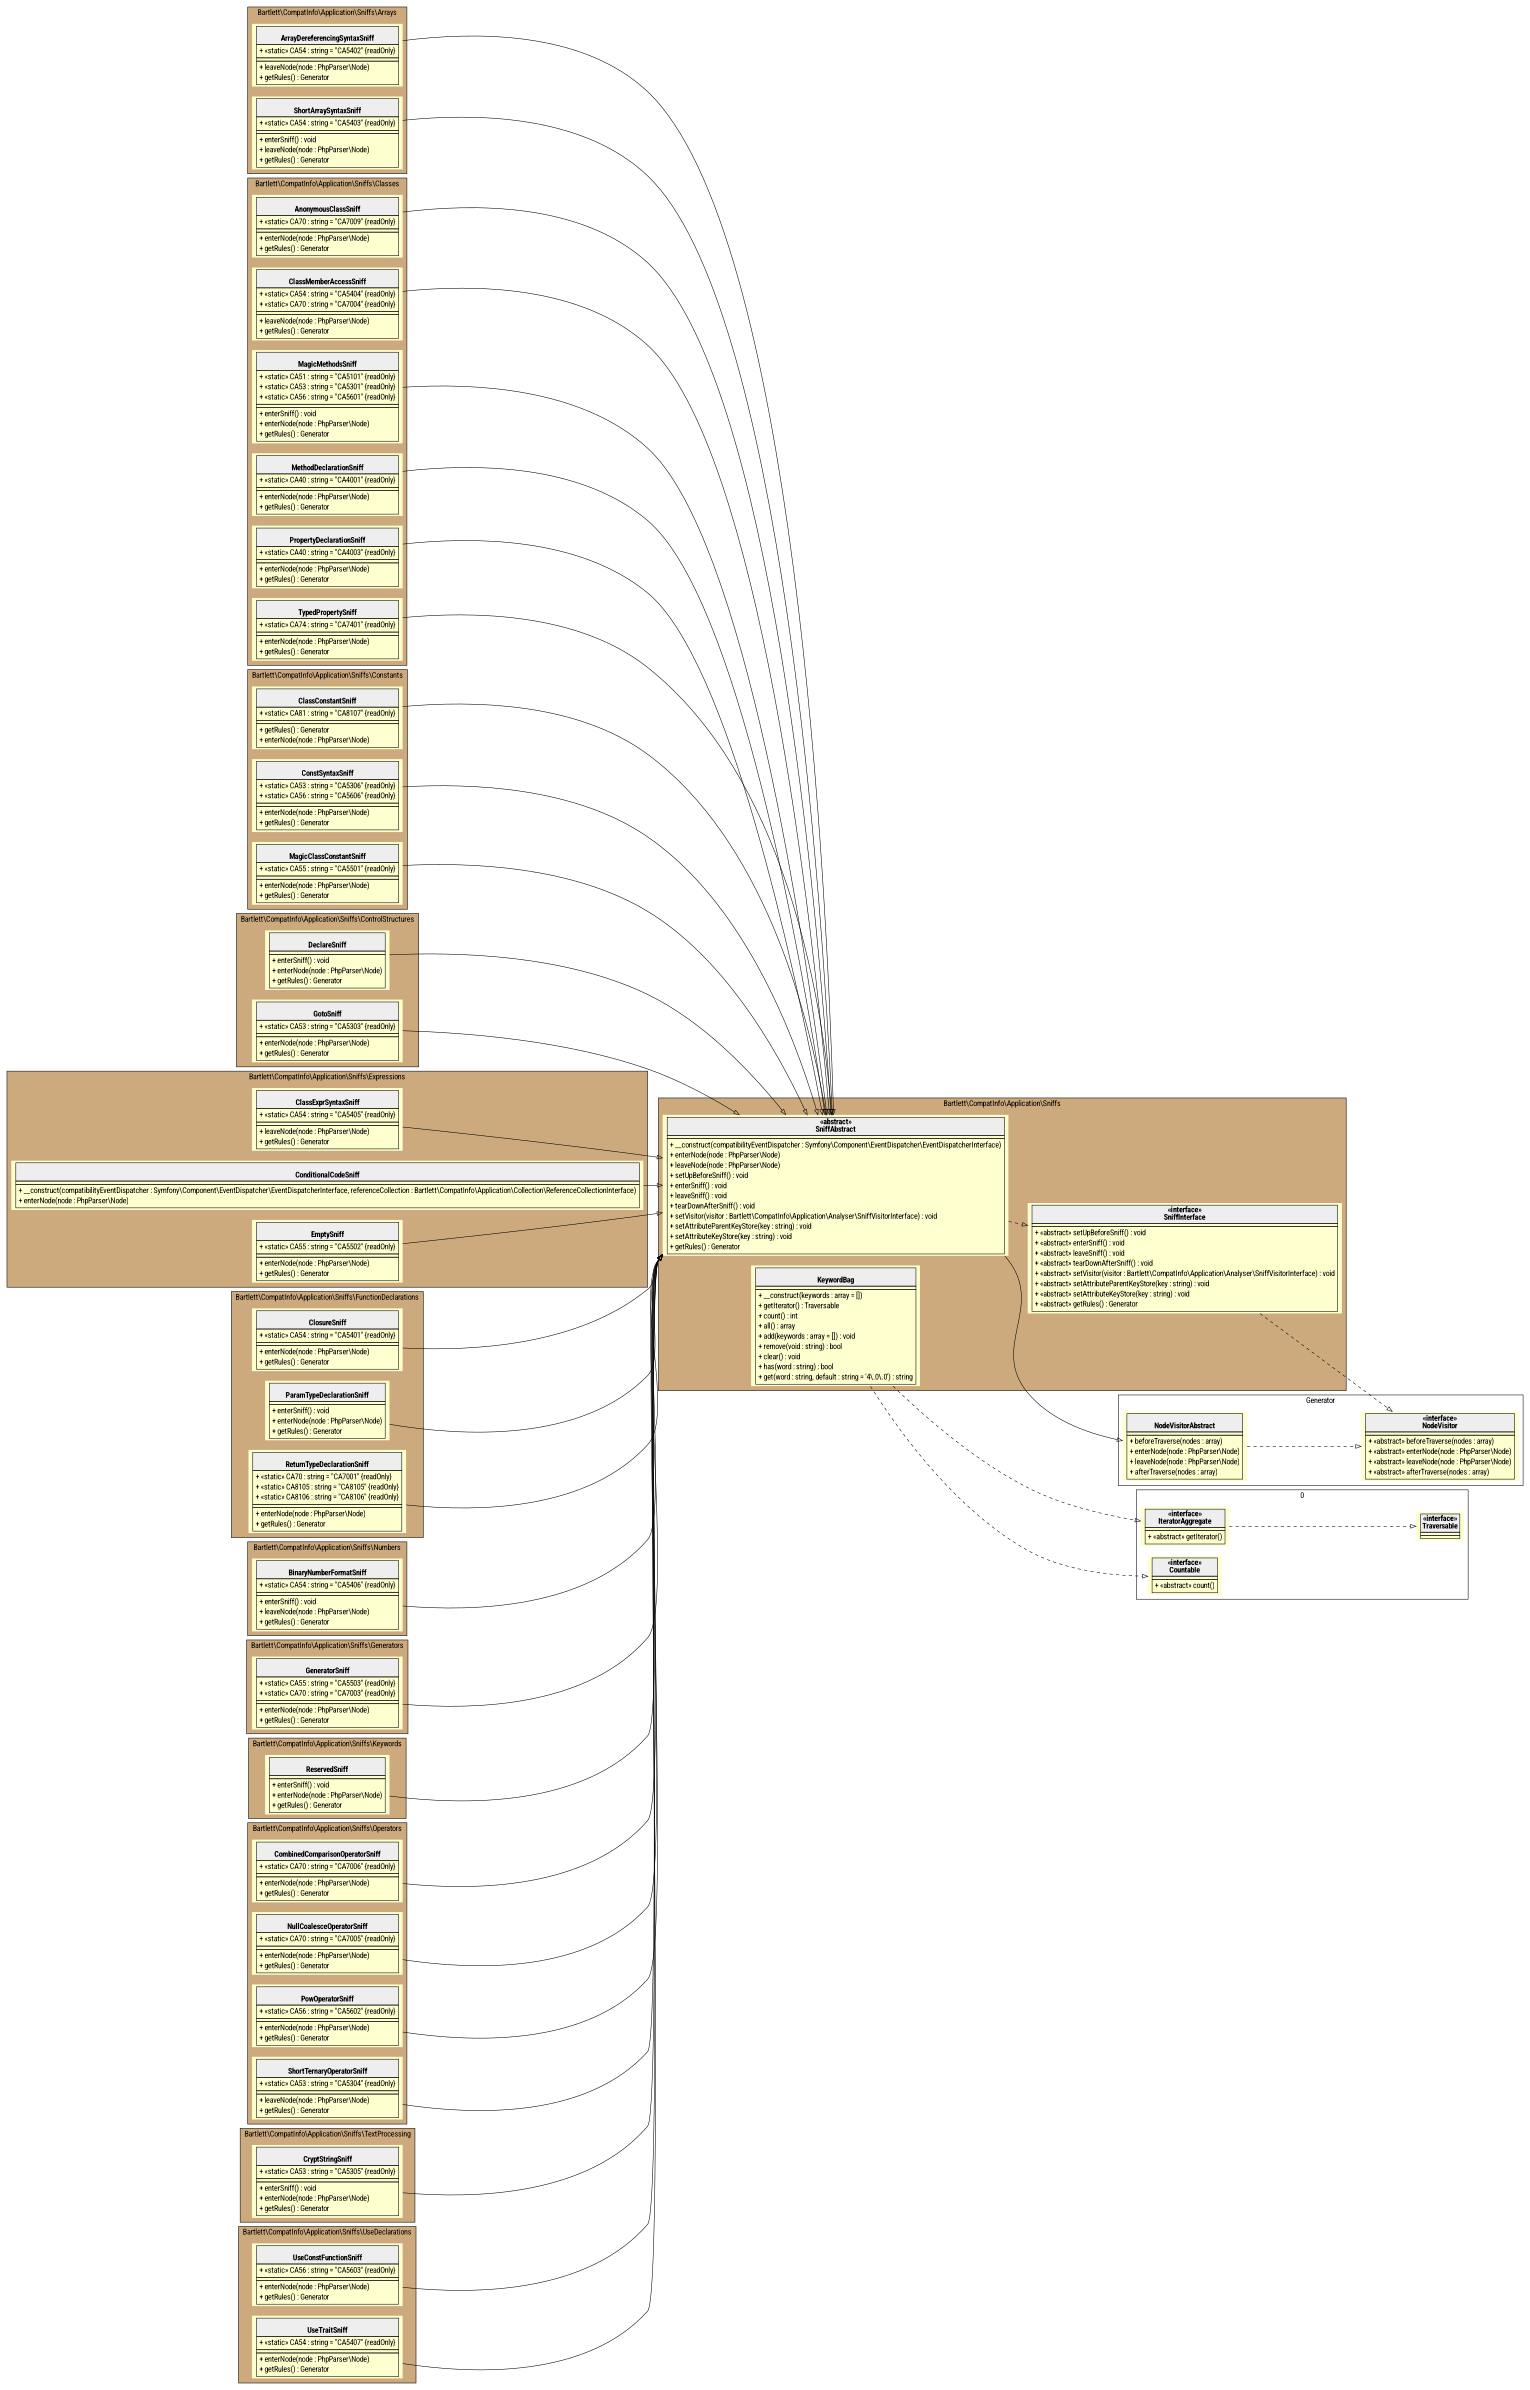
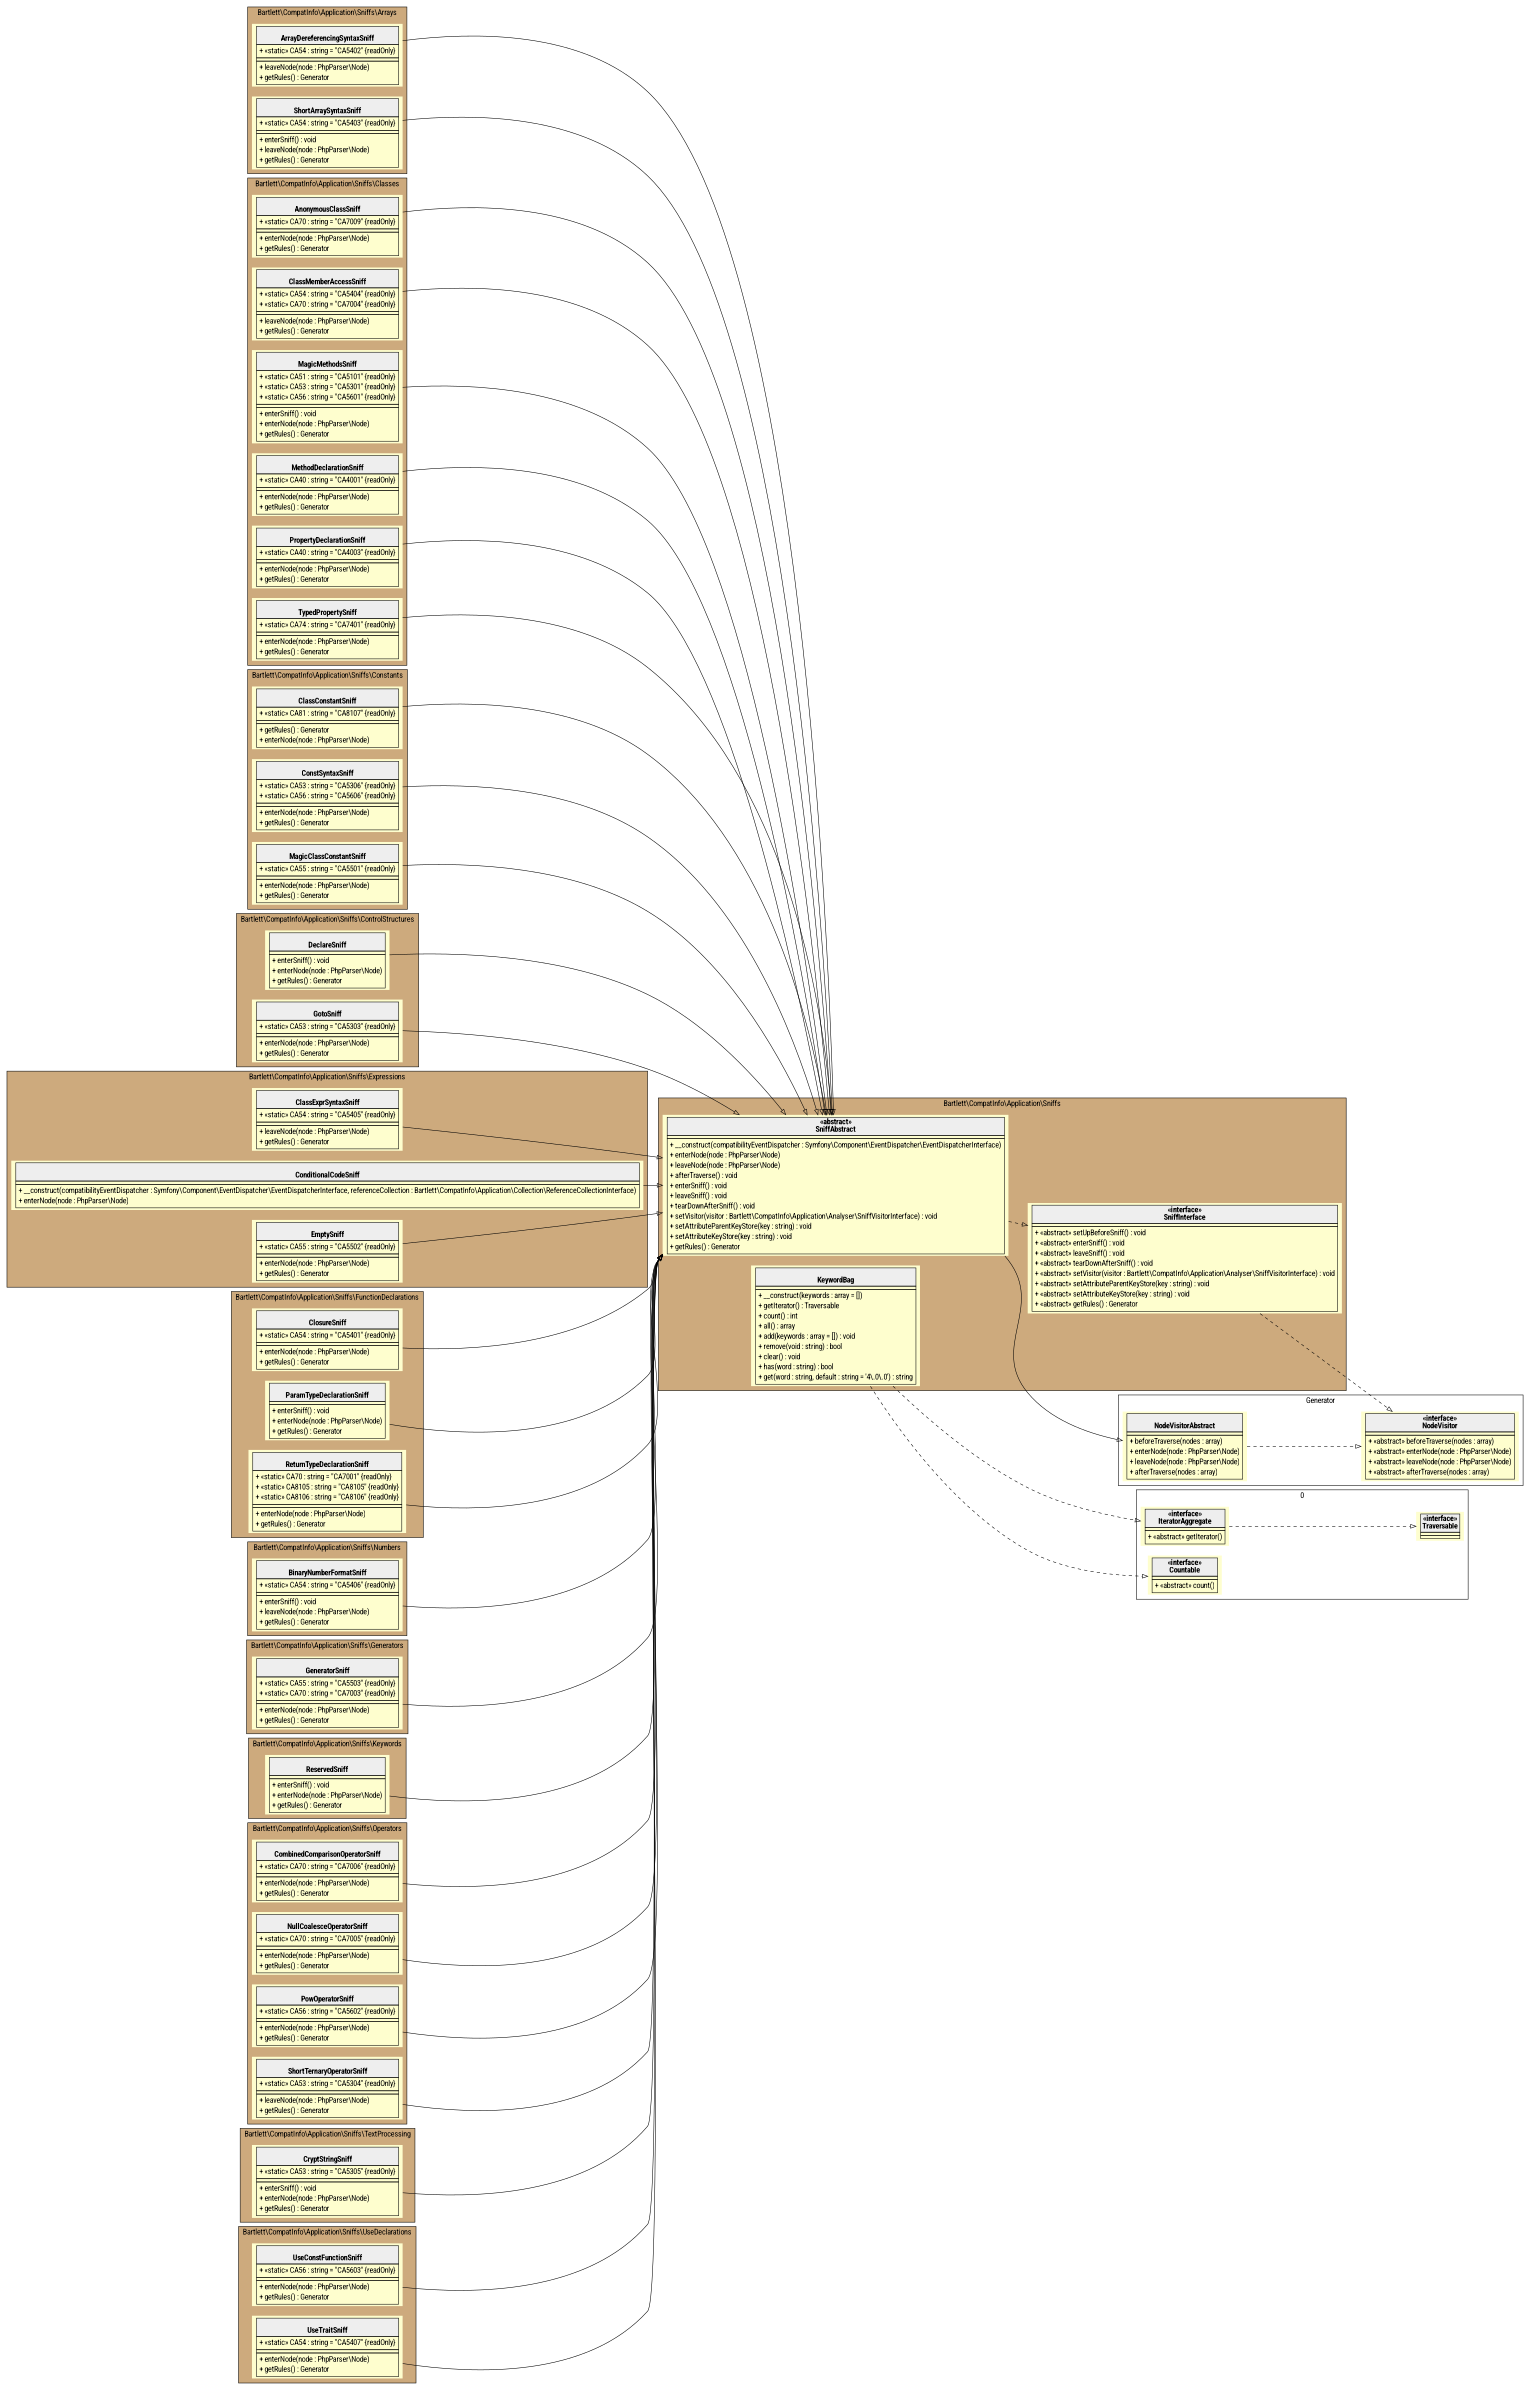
(709, 1176) -> (704, 1176)
